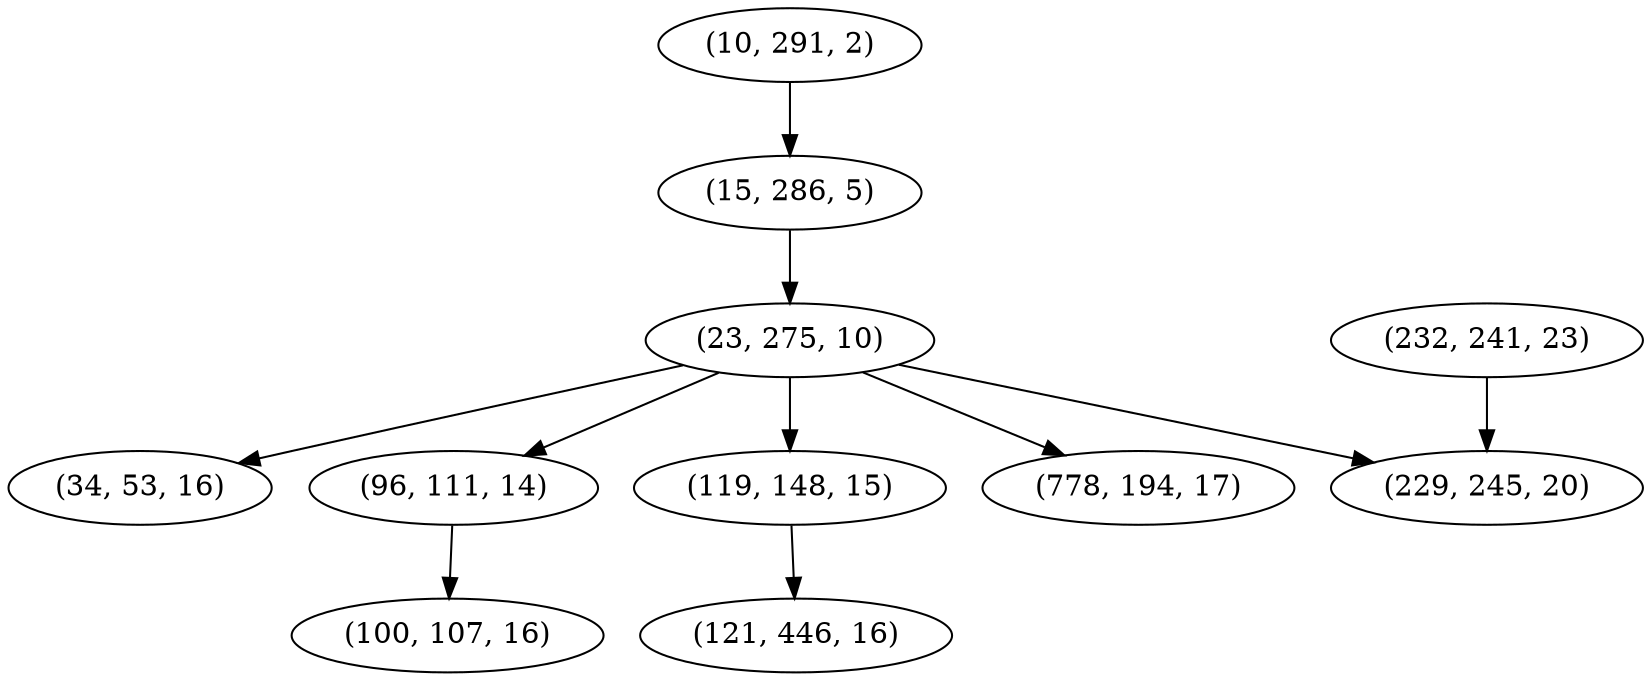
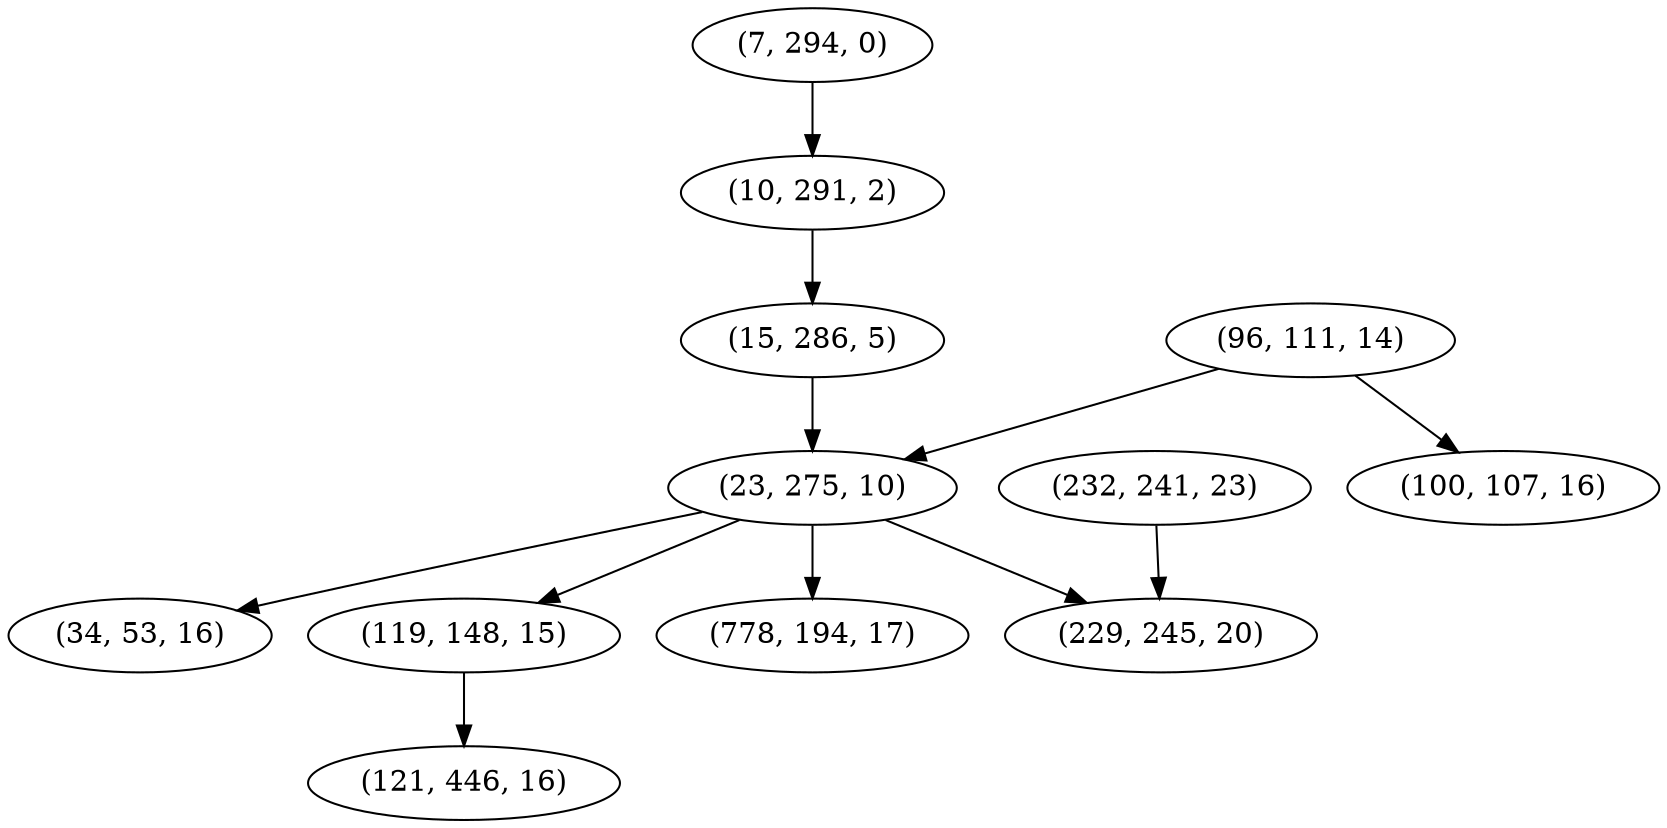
none -> (812, 45)
(631, 410) -> (1072, 411)
